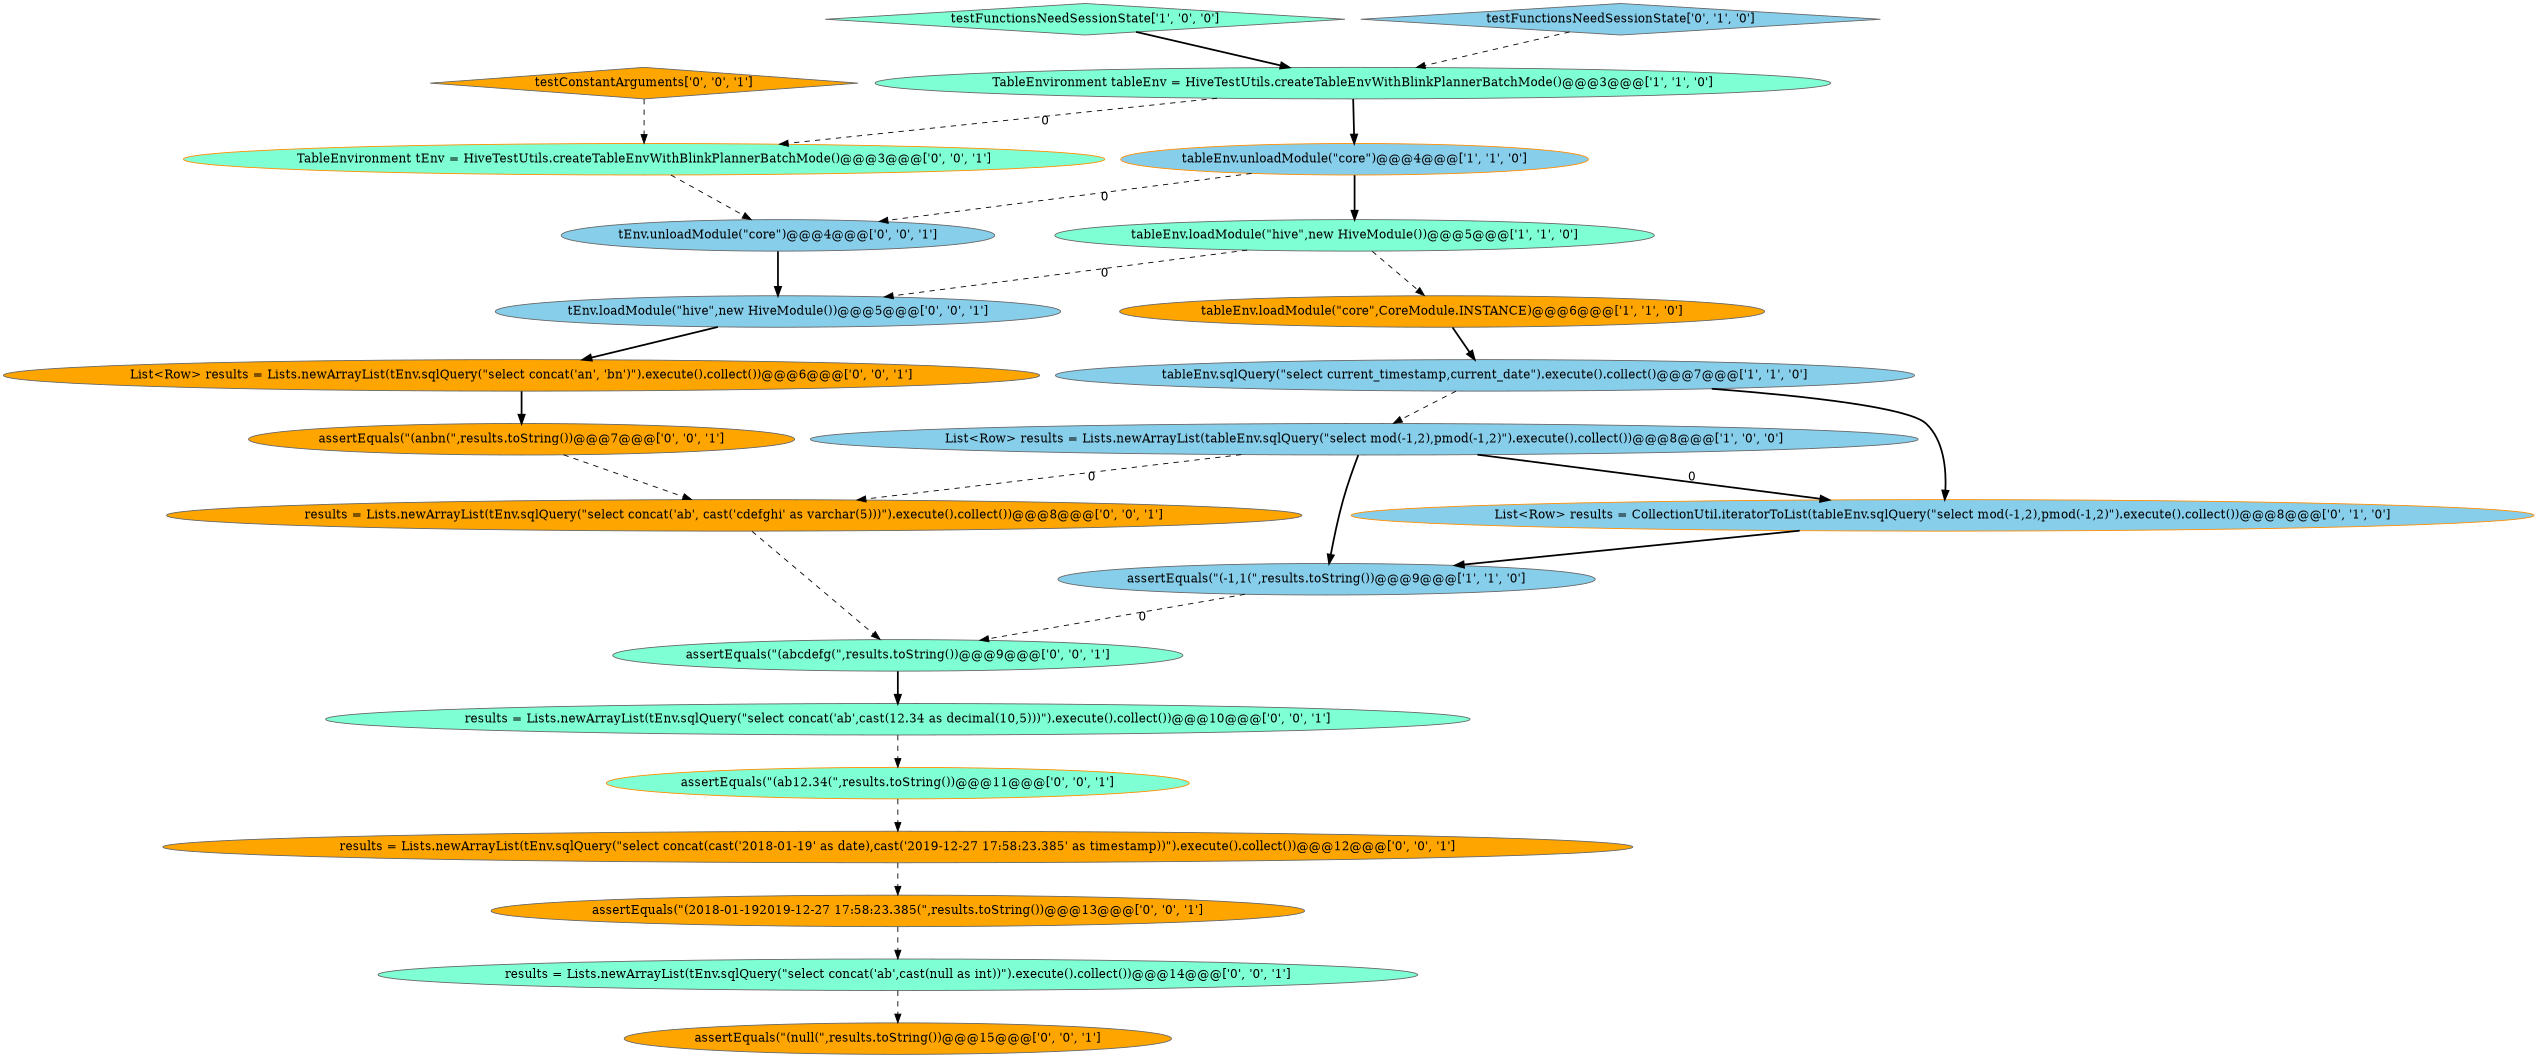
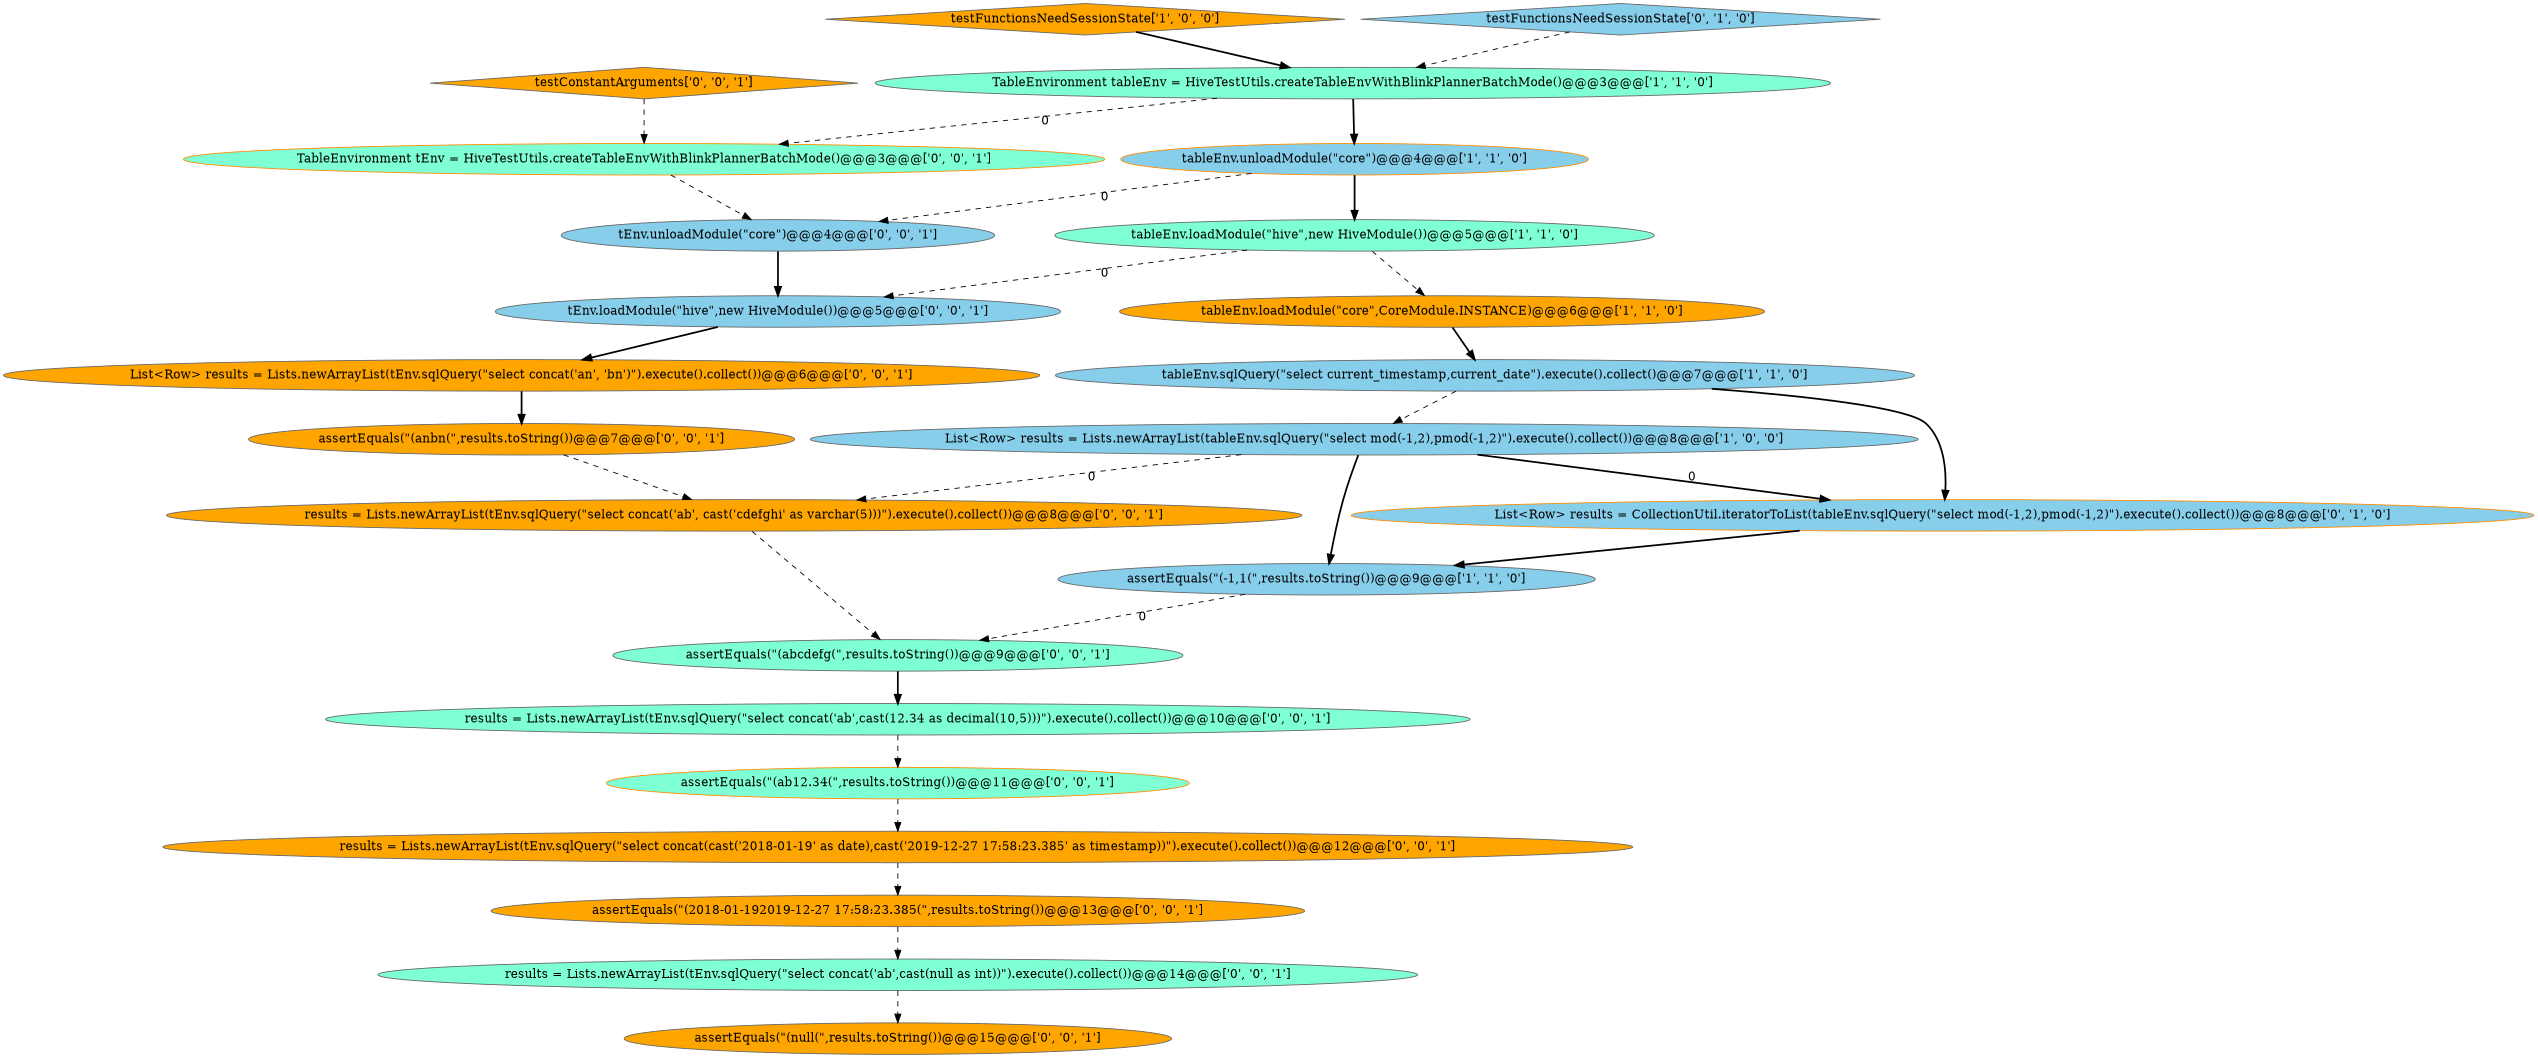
(1085, 19) -> (1085, 19)
